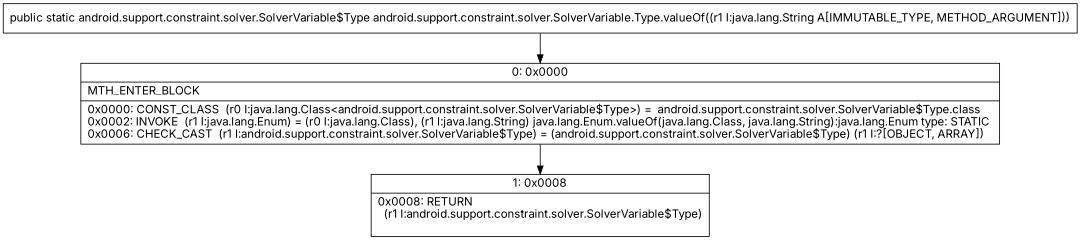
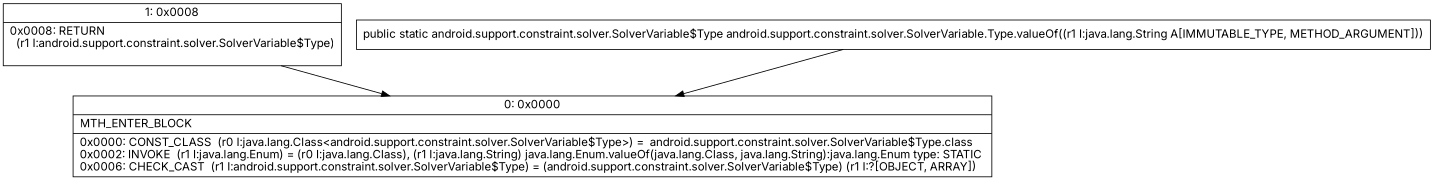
(540, 155) -> (331, 80)
